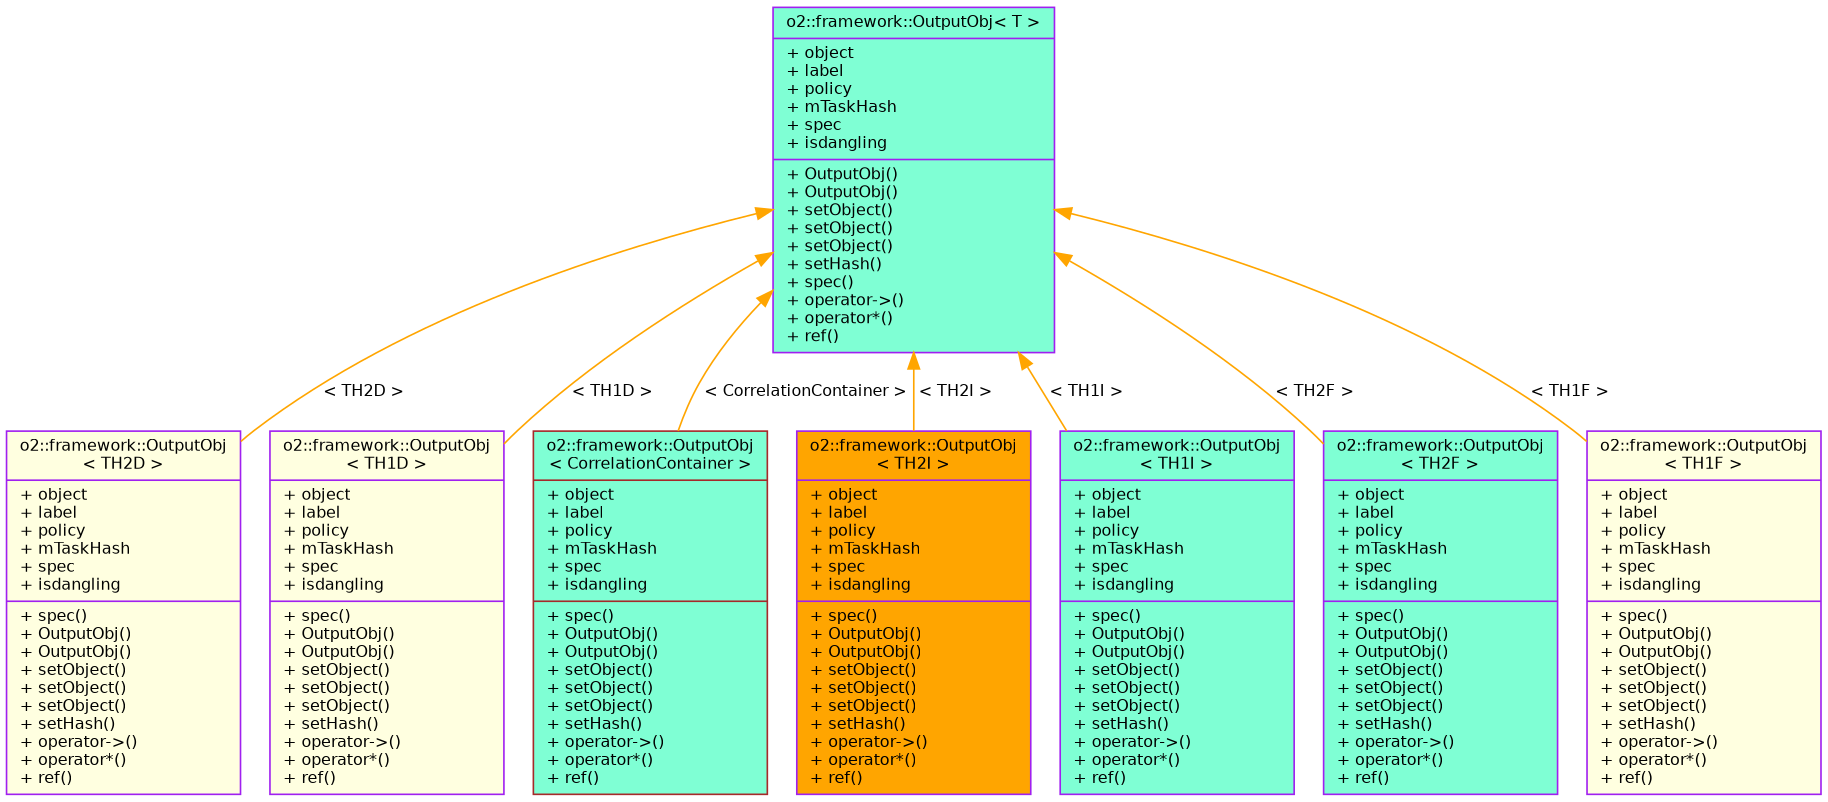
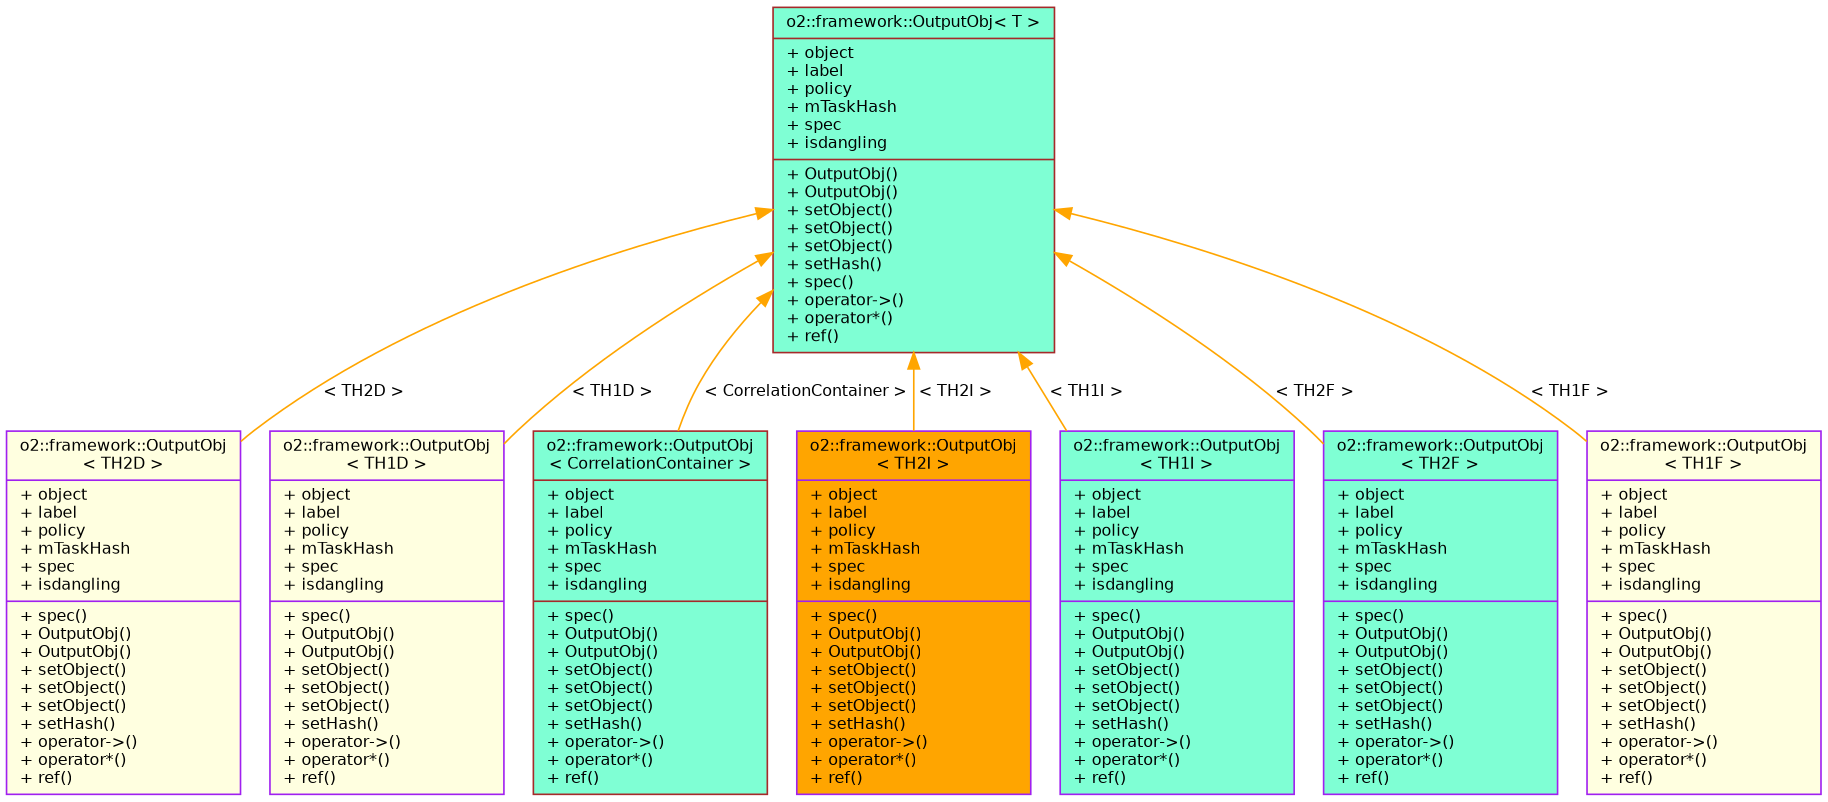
(914, 180) -> (914, 180)
